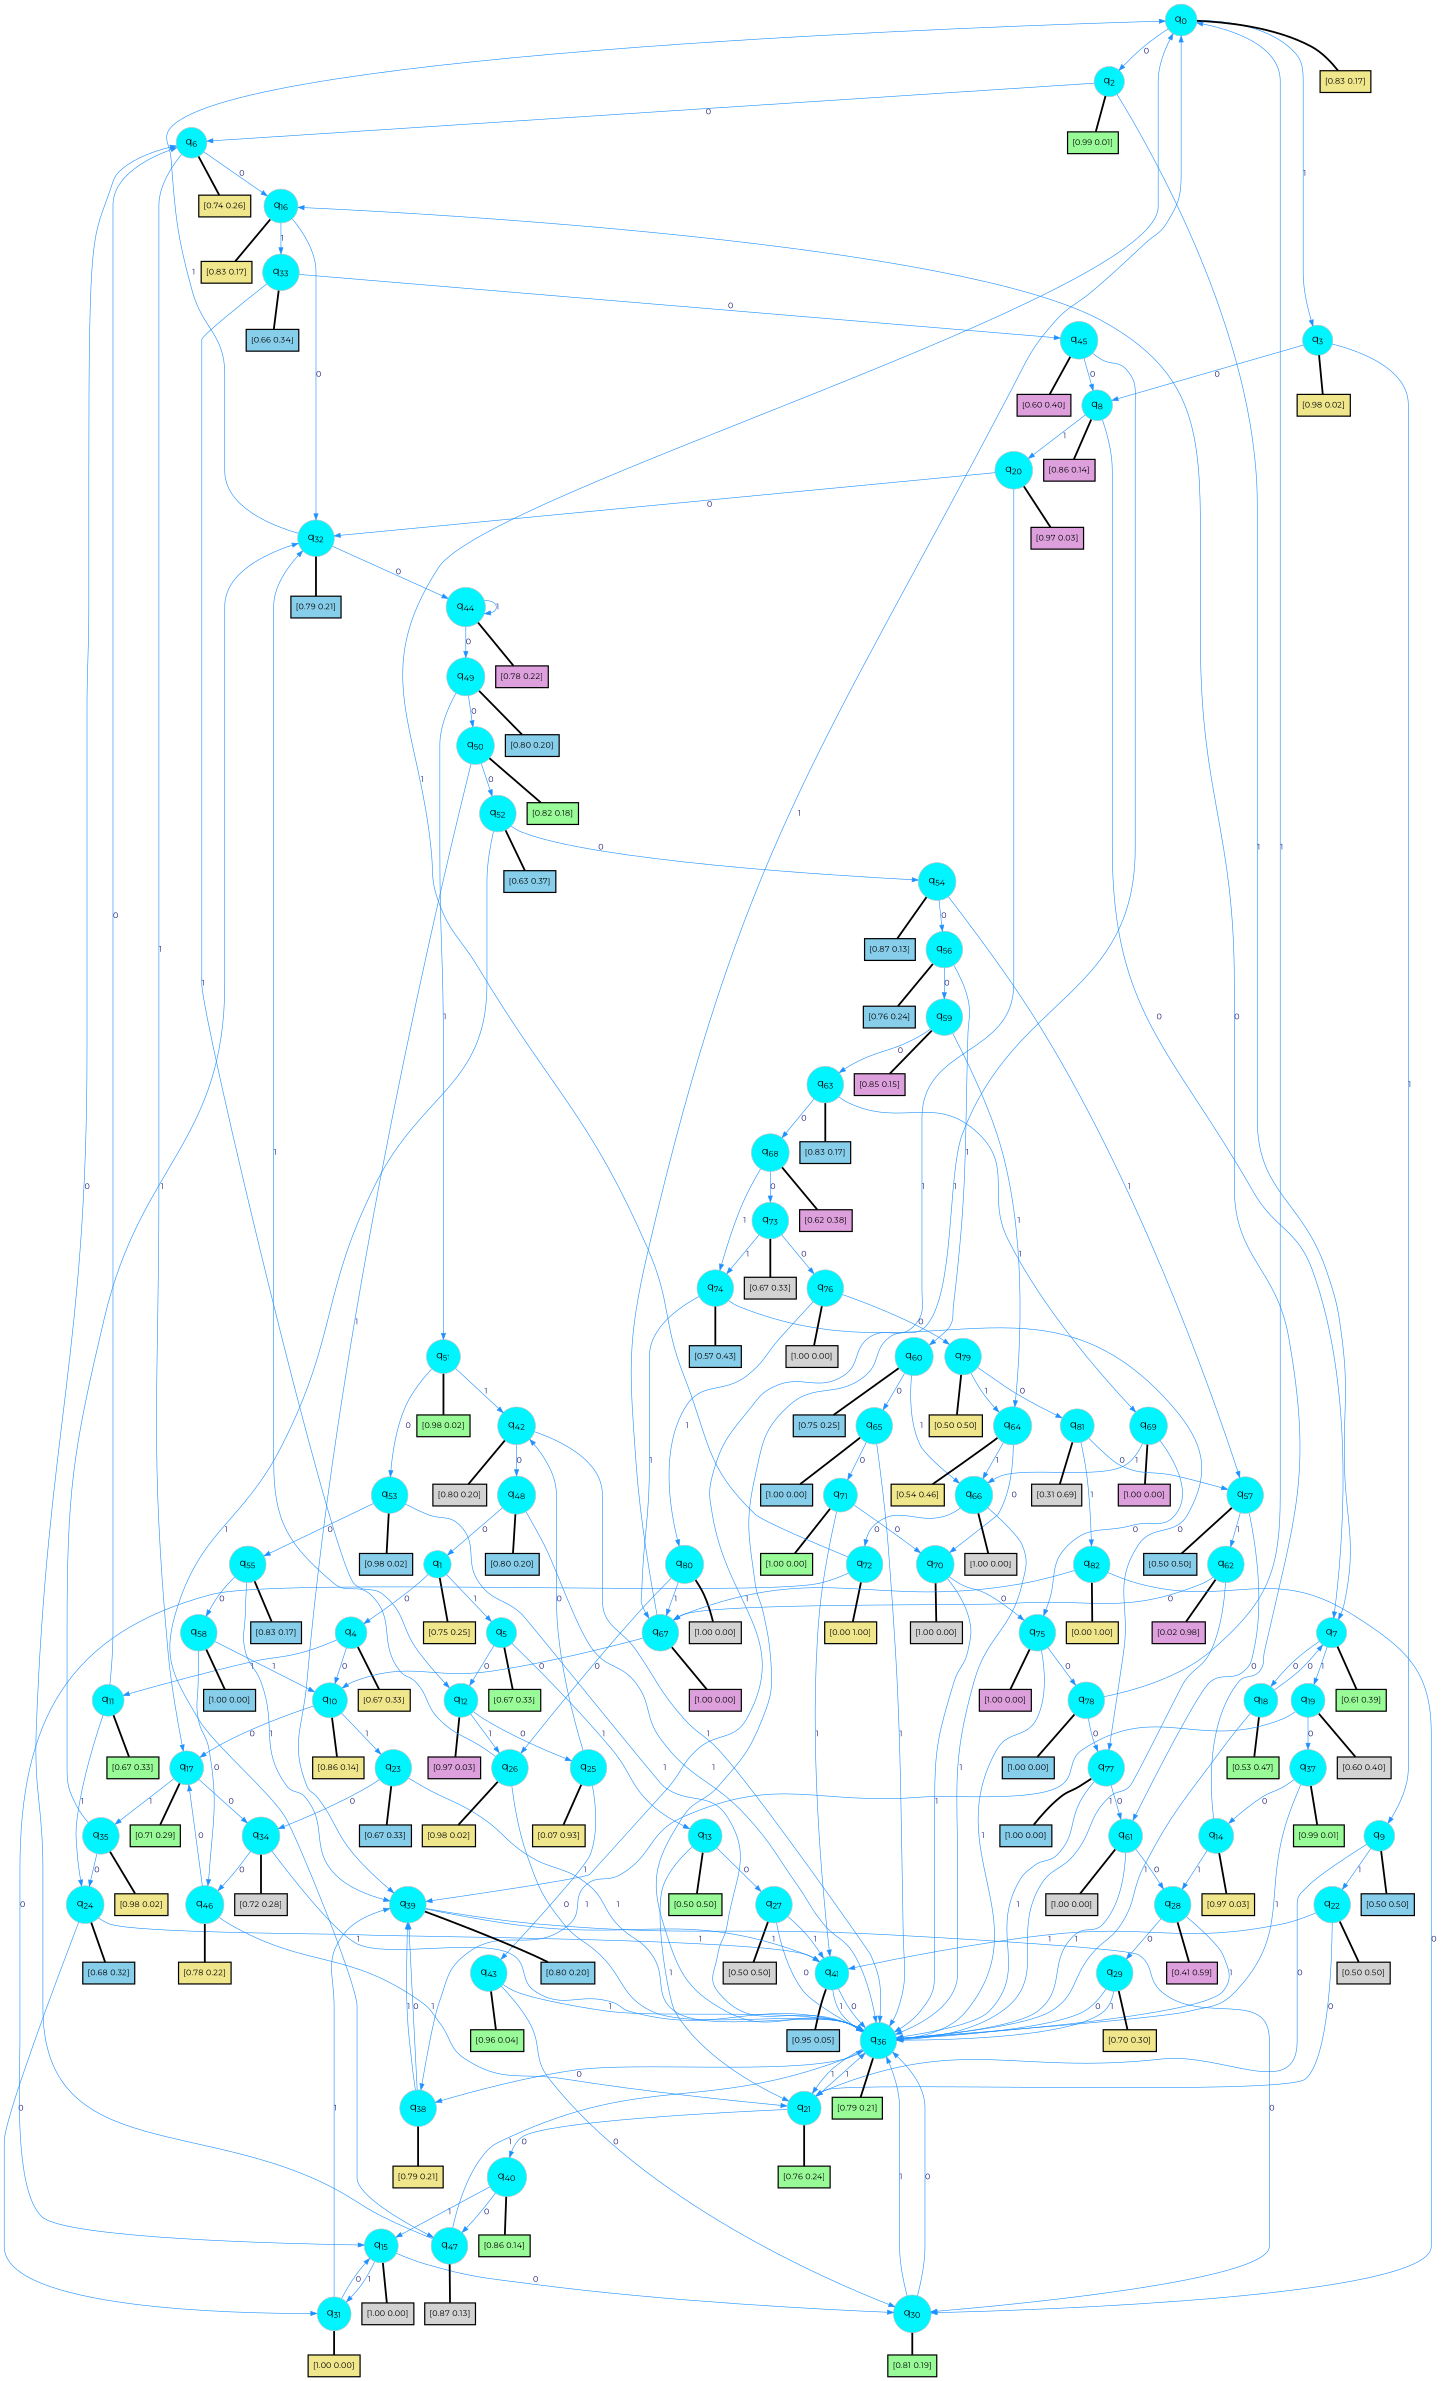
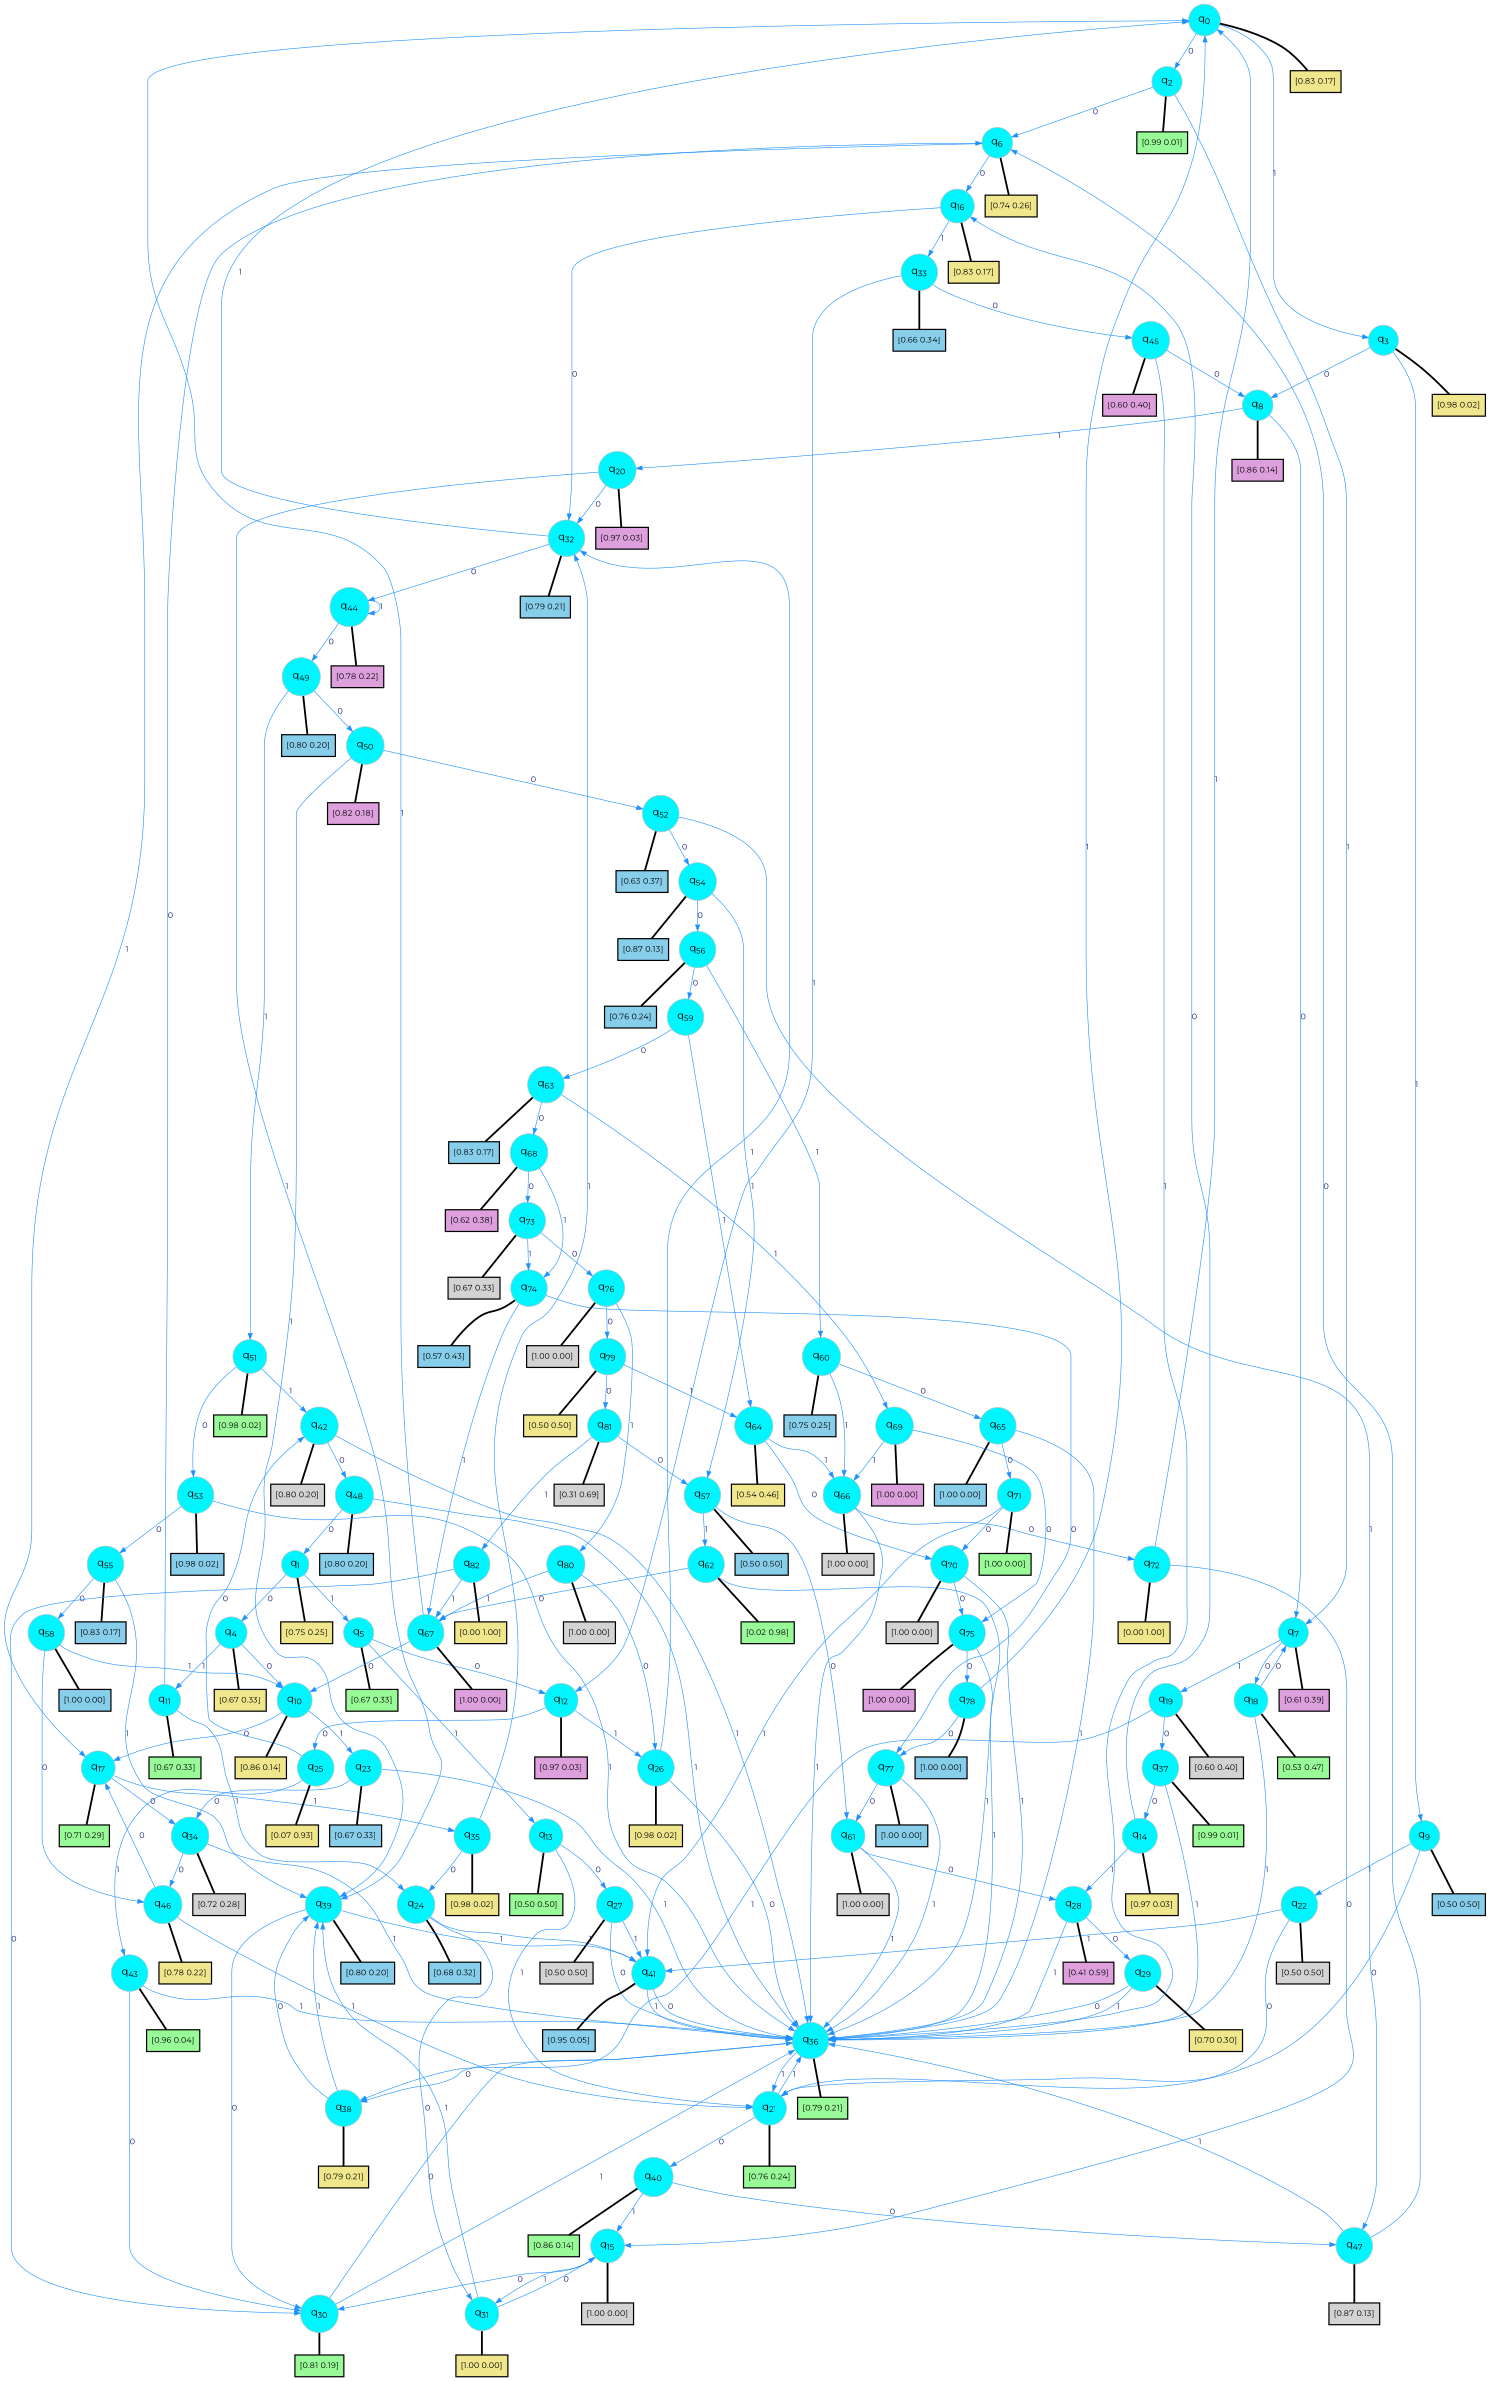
(553, 814) -> (353, 814)
(880, 1085) -> none
(1179, 1633) -> (768, 1633)
(1361, 1700) -> (1304, 1700)
